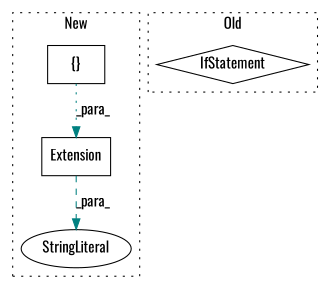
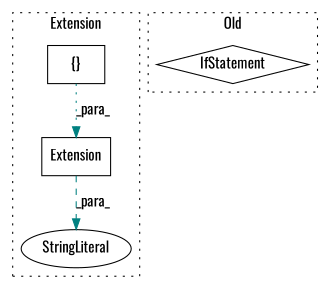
(76, 25) -> (76, 25)
